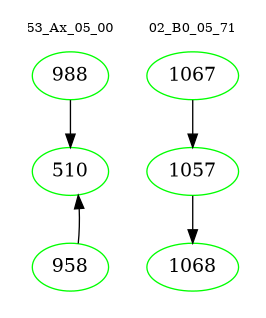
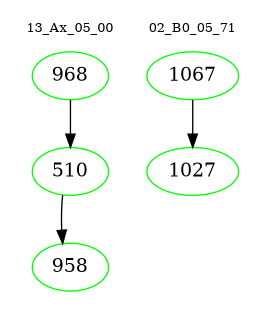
(70, 29) -> (70, 29)
(70, 76) -> (70, 76)
(193, 171) -> (193, 171)
(79, 226) -> (62, 213)
(193, 267) -> none
